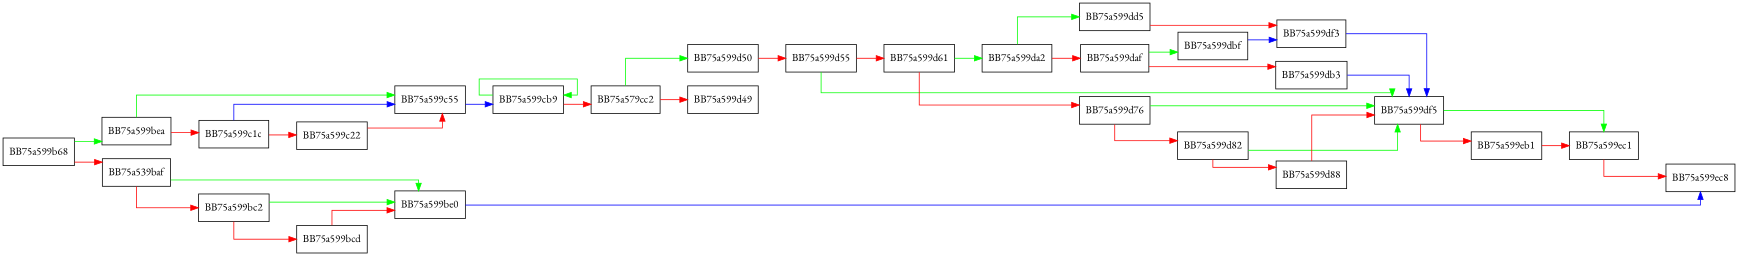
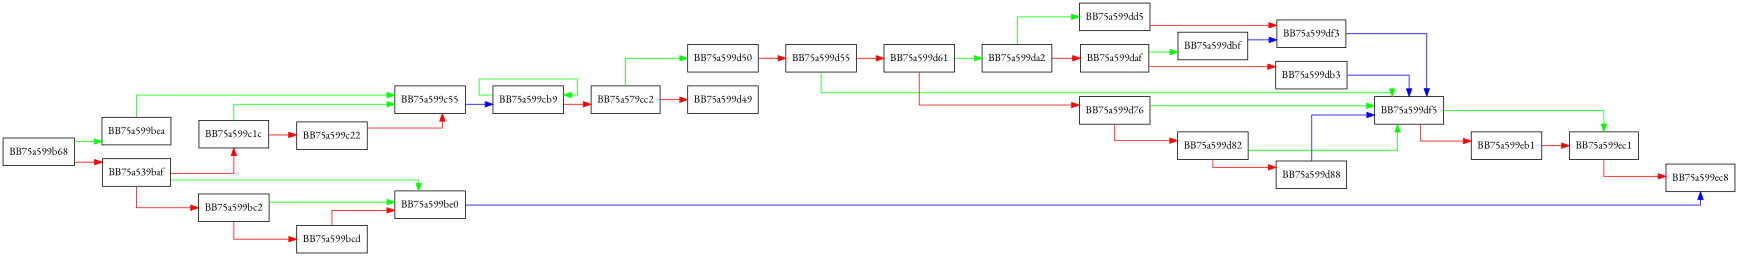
(302, 104) -> (302, 104)
(1316, 115) -> (1316, 115)
(181, 133) -> (211, 174)
